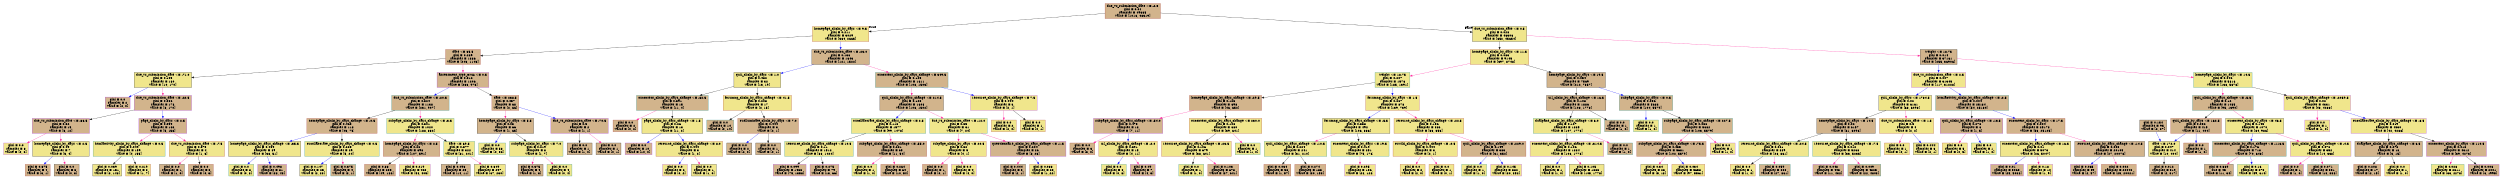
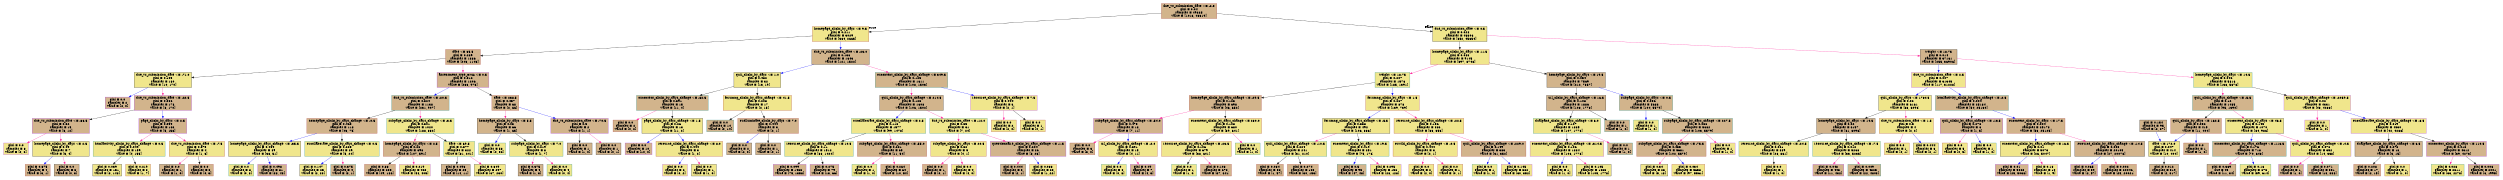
none -> (1352, 170)
(1775, 170) -> none
